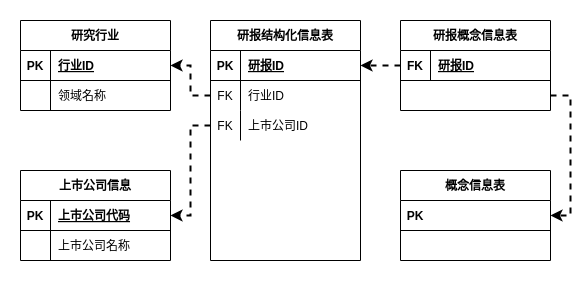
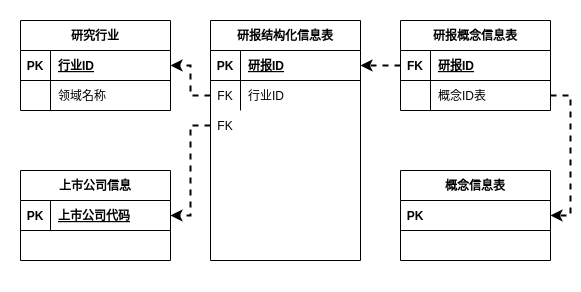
none -> (491, 96)
(301, 126) -> none
(111, 246) -> none
